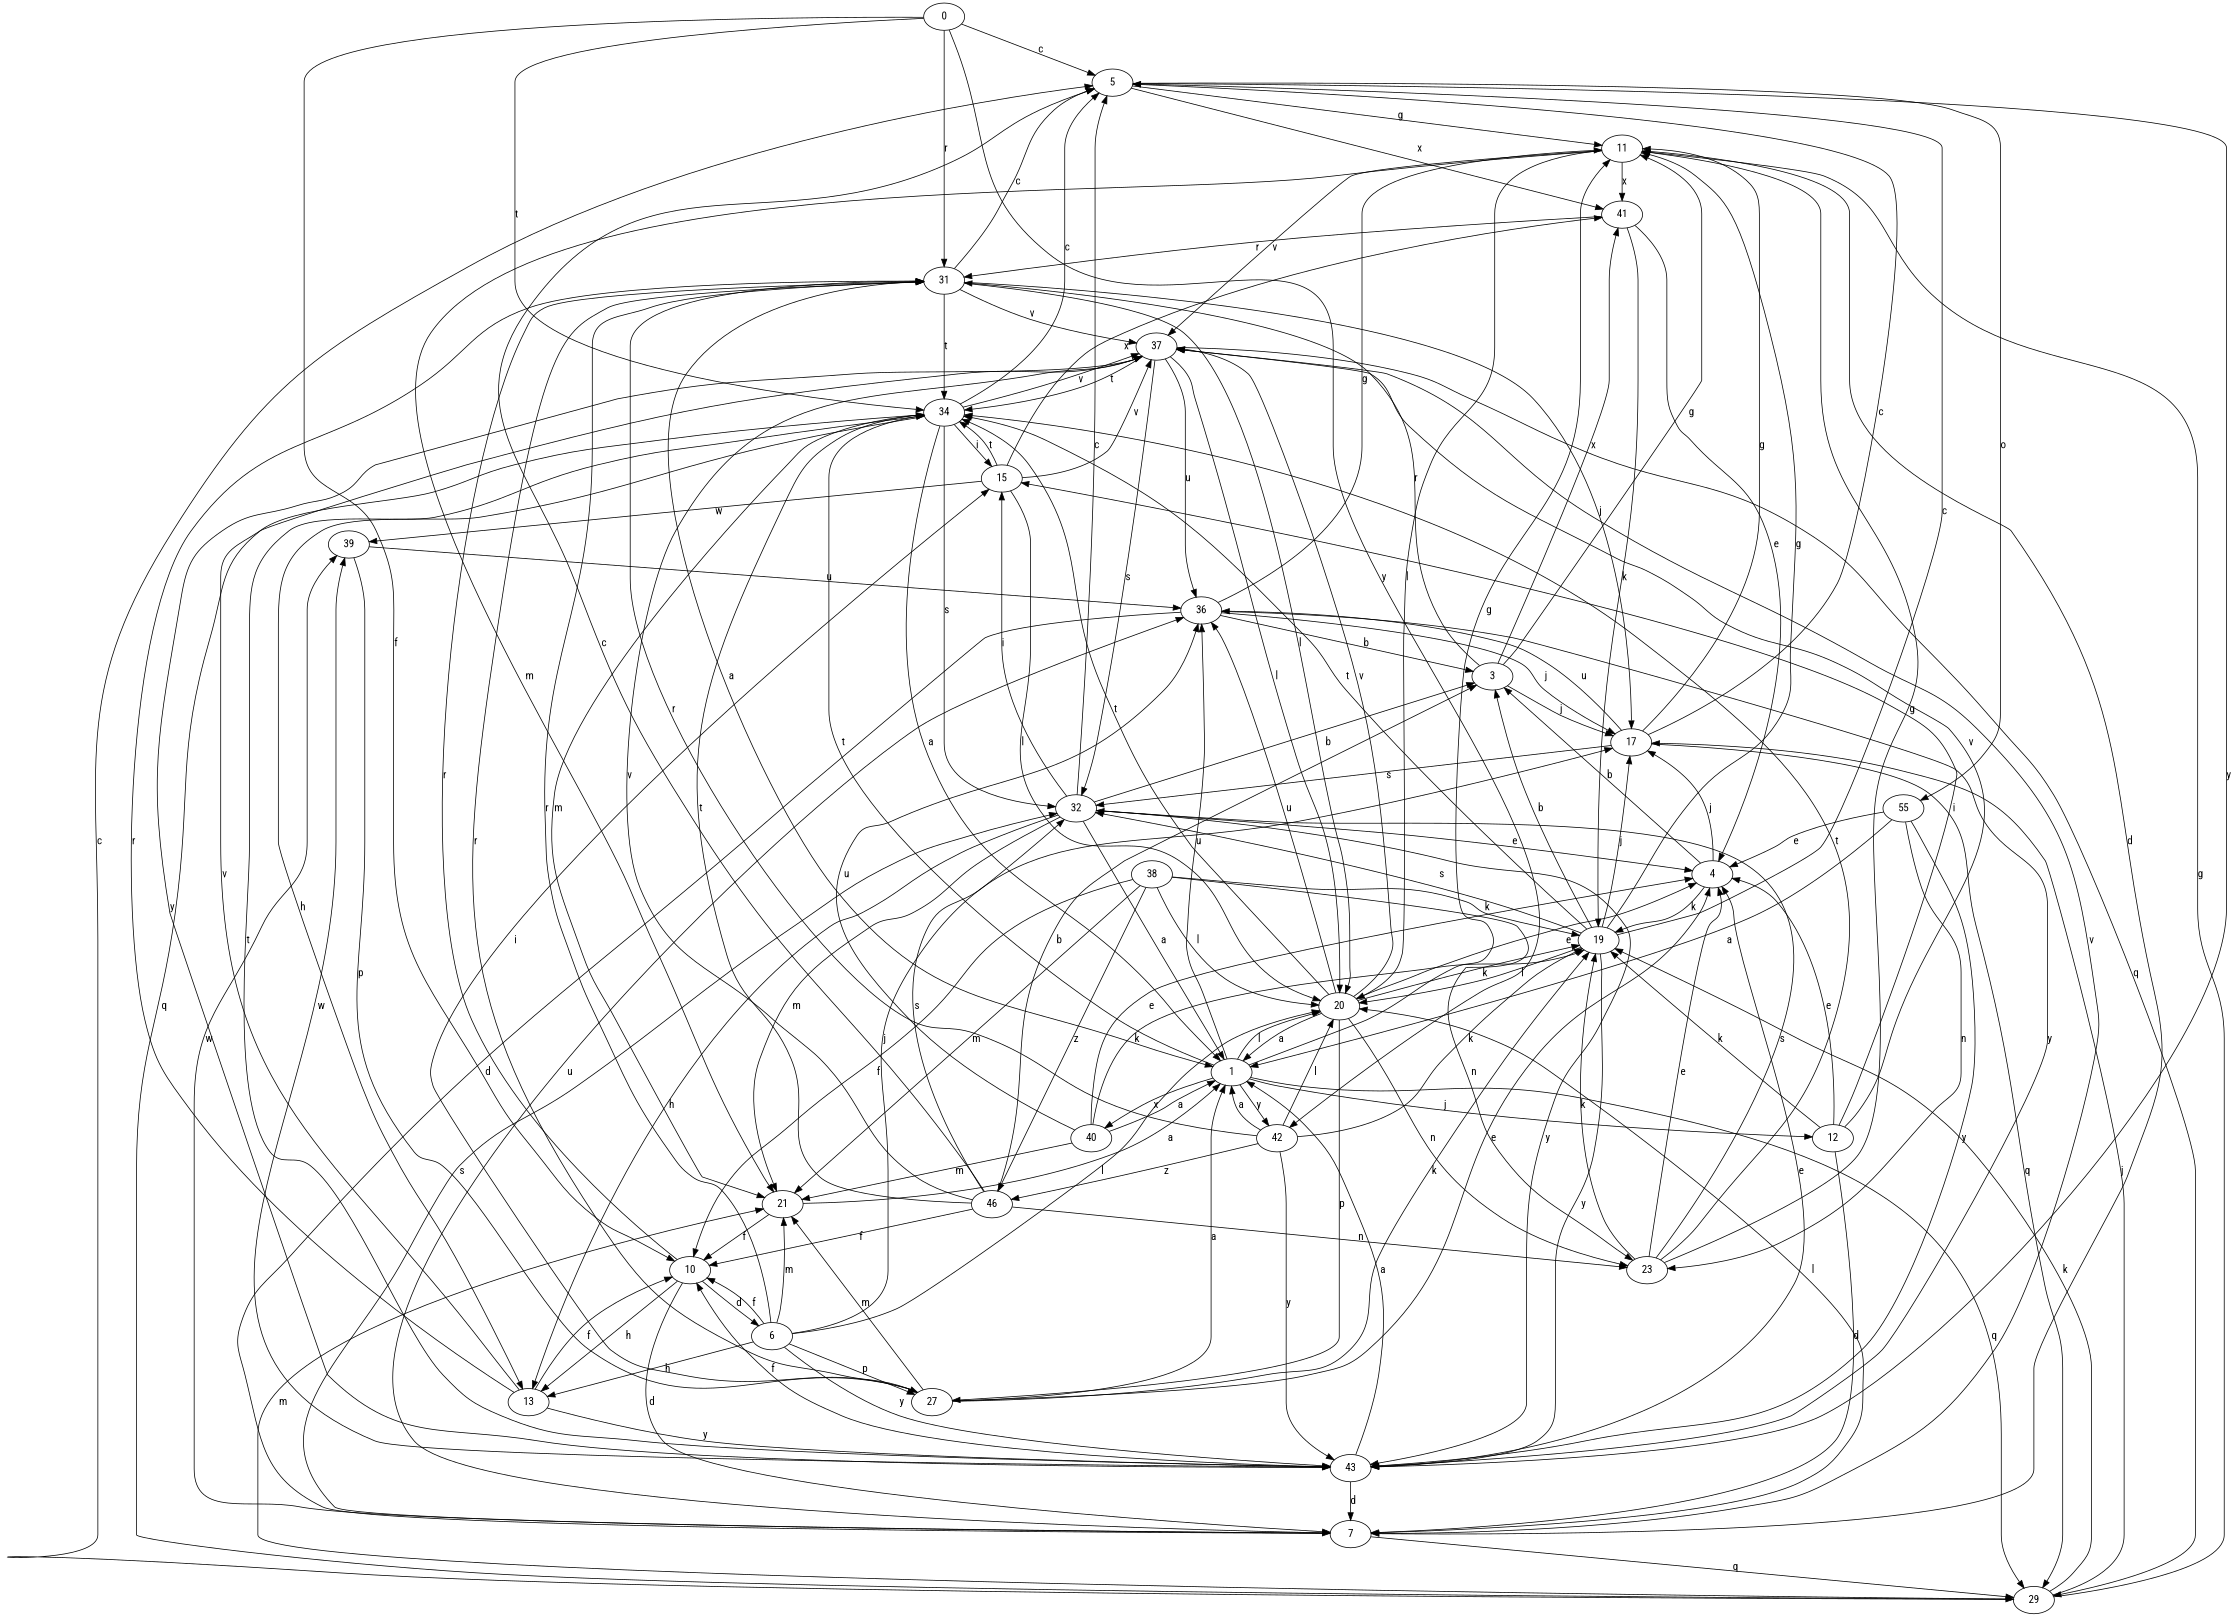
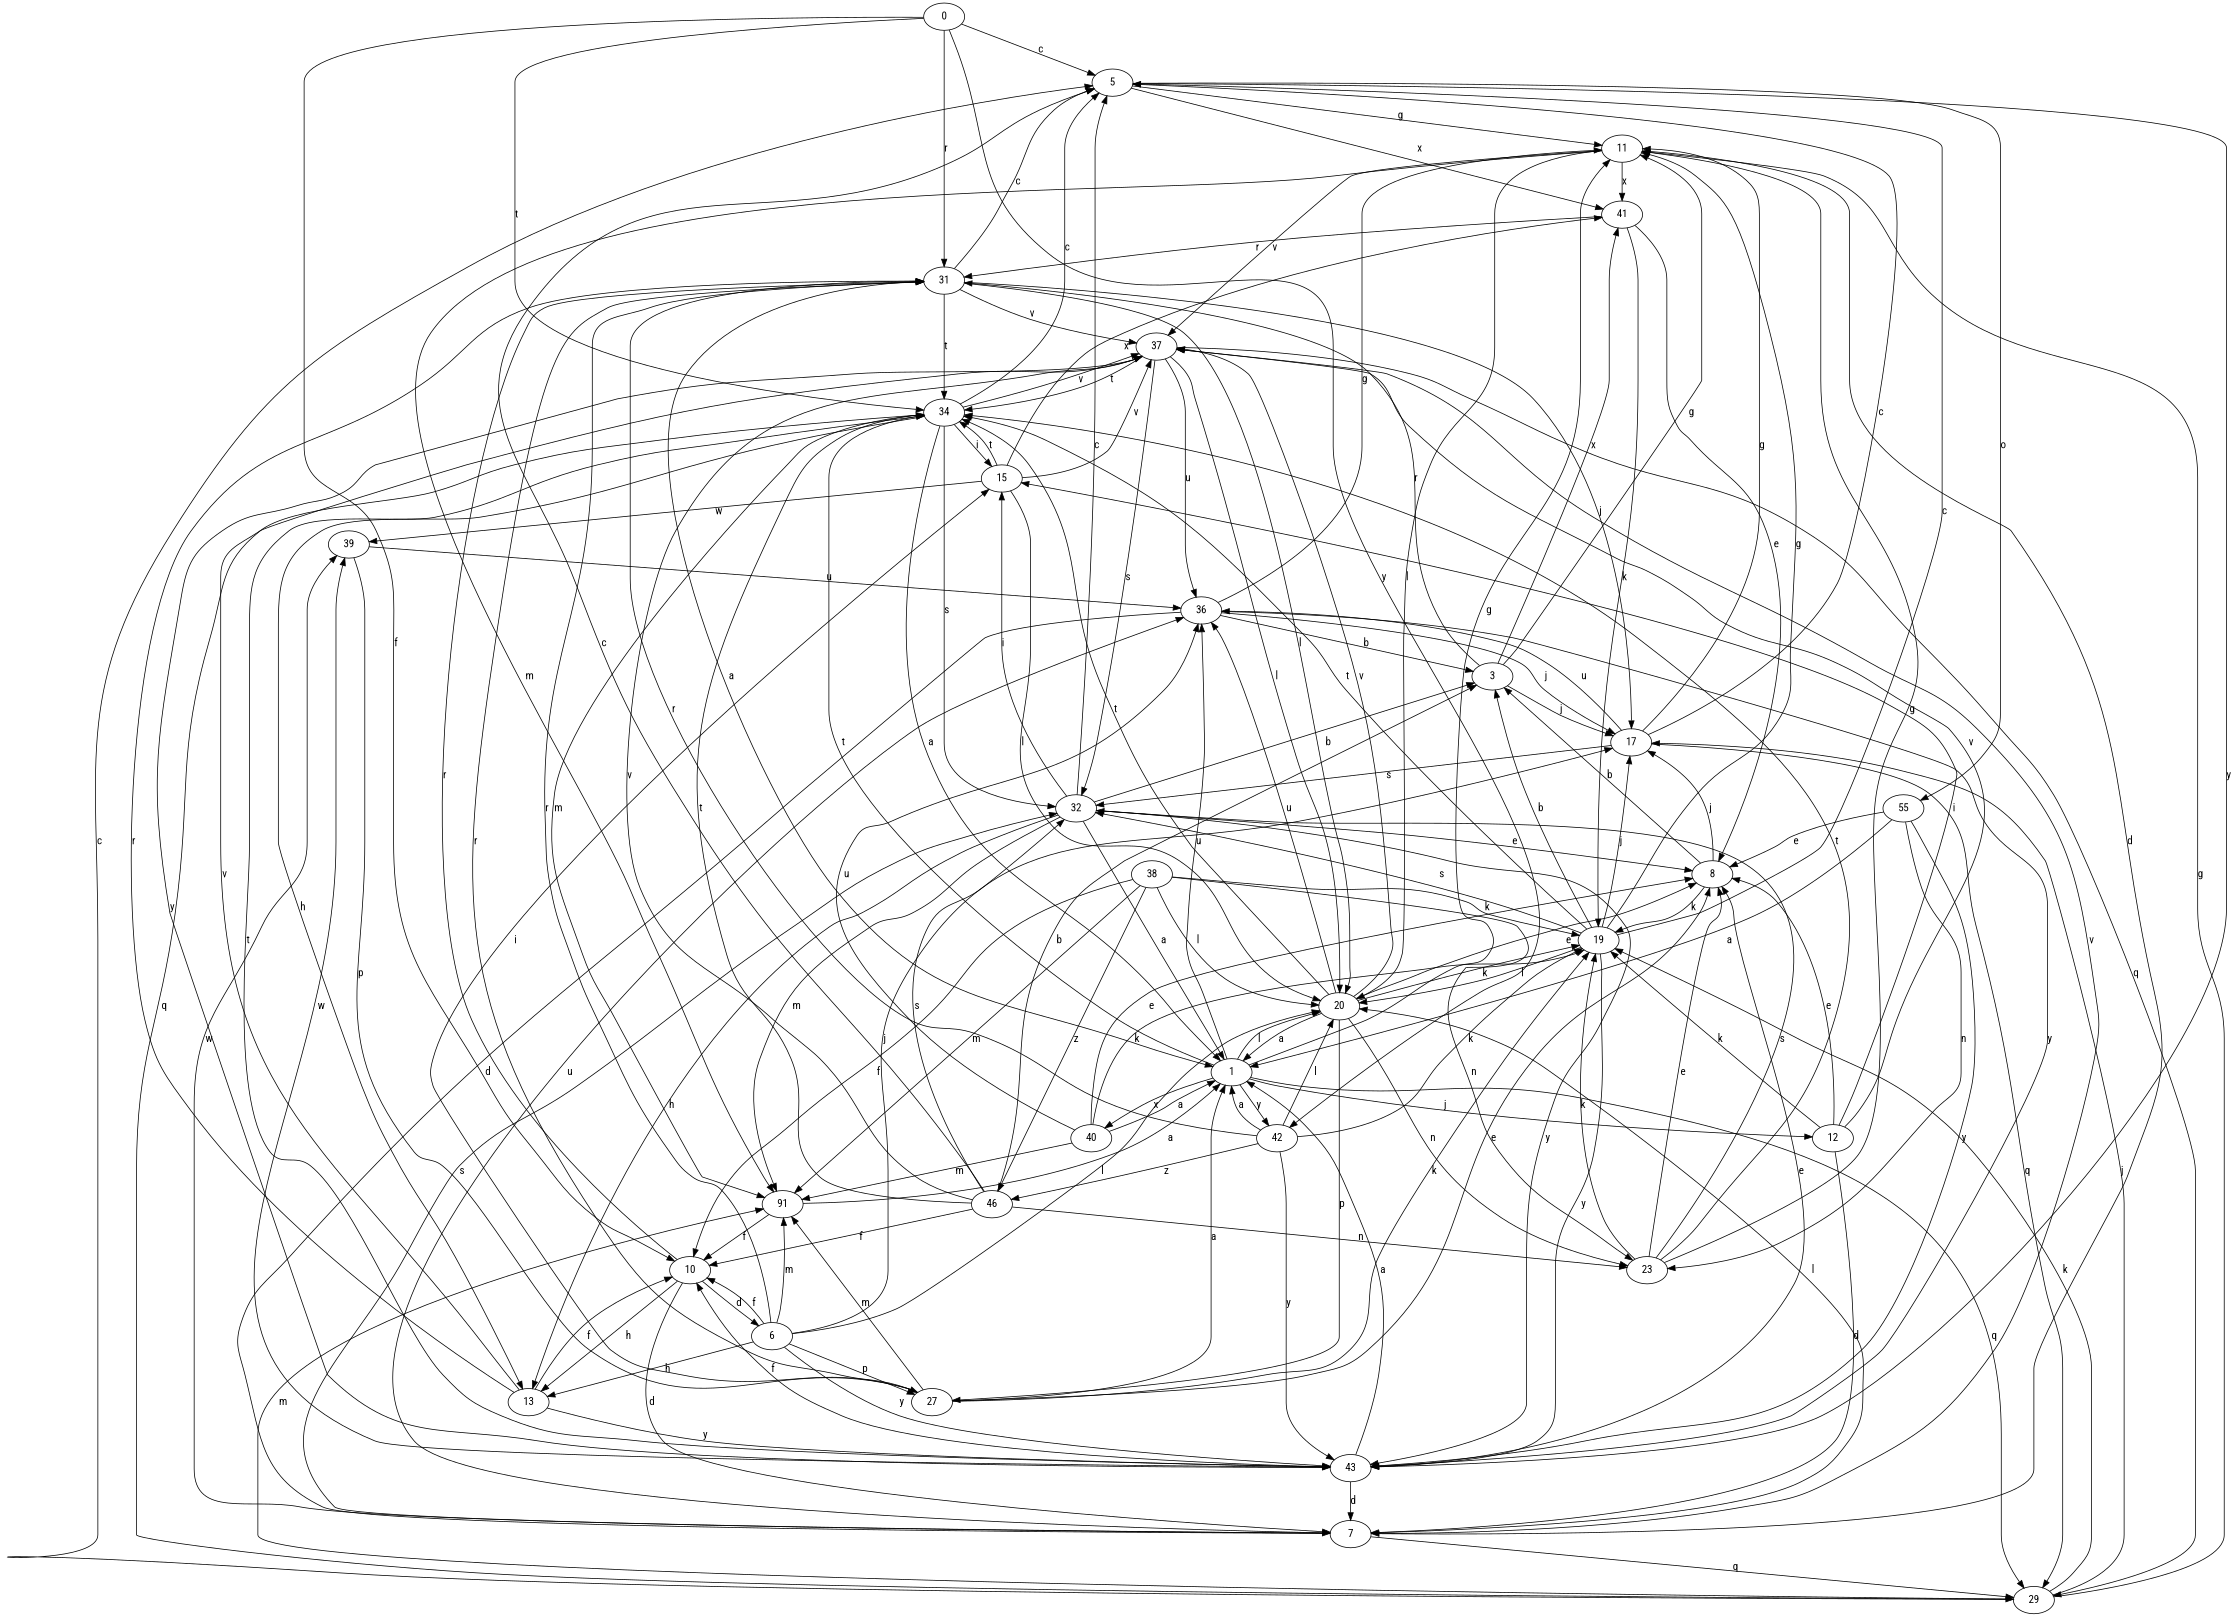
(1712, 874) -> (1712, 874)
(783, 1204) -> (783, 1204)
